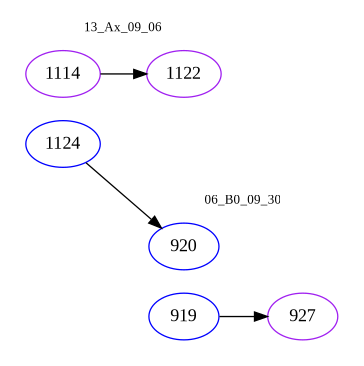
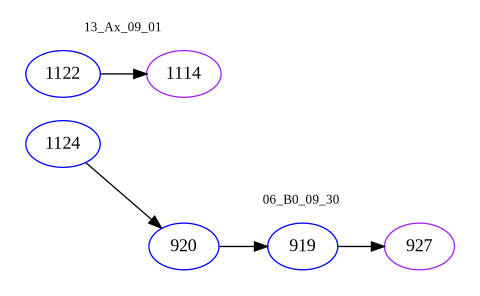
(123, 28) -> (123, 28)
(117, 74) -> (117, 74)
(184, 74) -> (63, 74)
none -> (237, 246)
